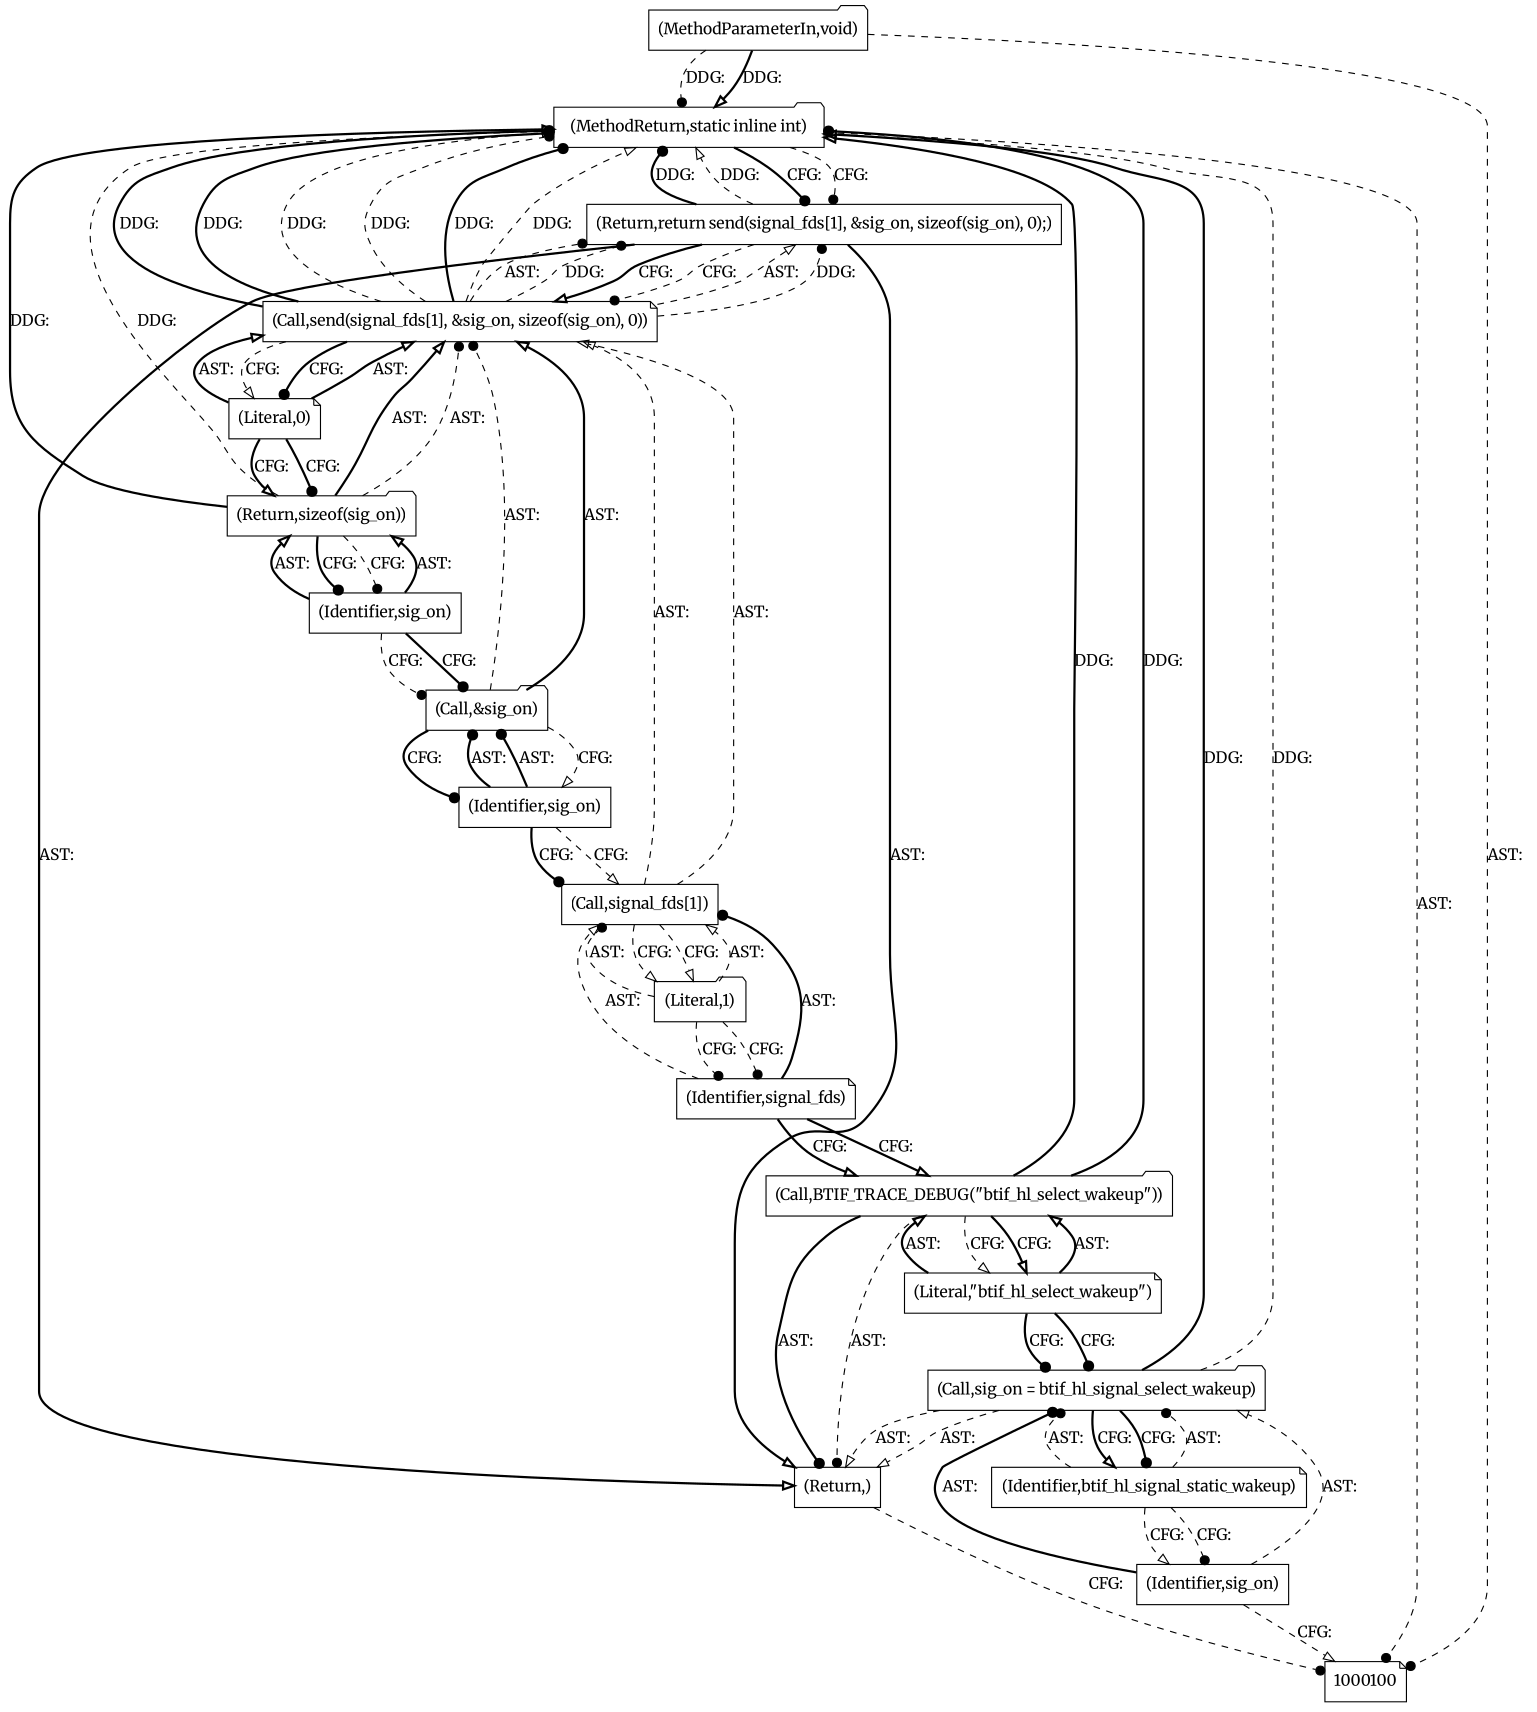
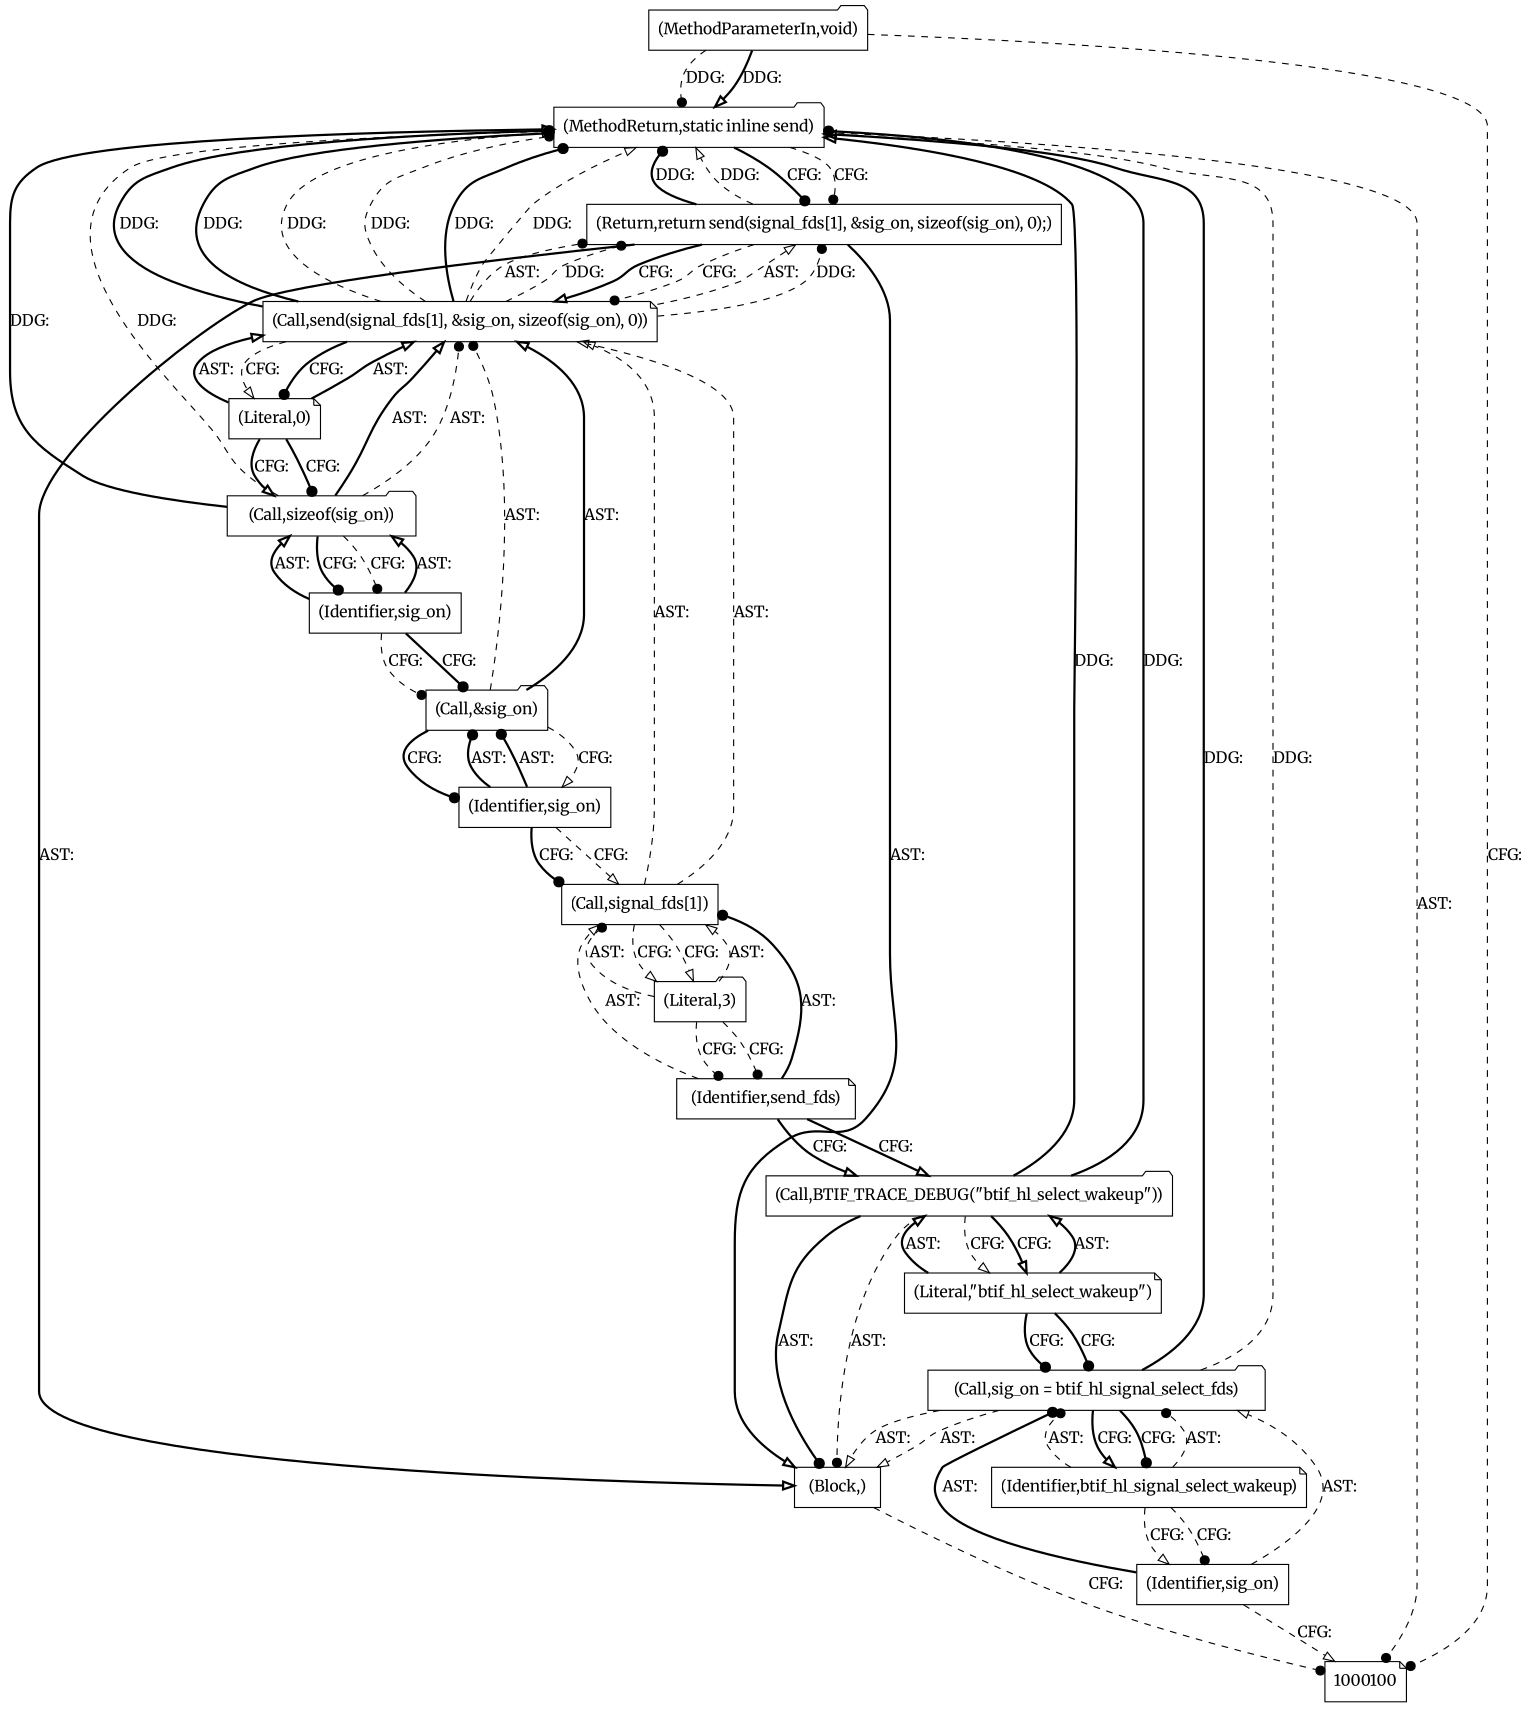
(689, 127) -> (689, 127)
(322, 516) -> (322, 516)
(1507, 856) -> (1507, 856)
(700, 1002) -> (700, 1002)
(766, 1099) -> (766, 1099)
(1097, 1390) -> (1097, 1390)
(838, 1487) -> (838, 1487)
(1149, 1487) -> (1149, 1487)
